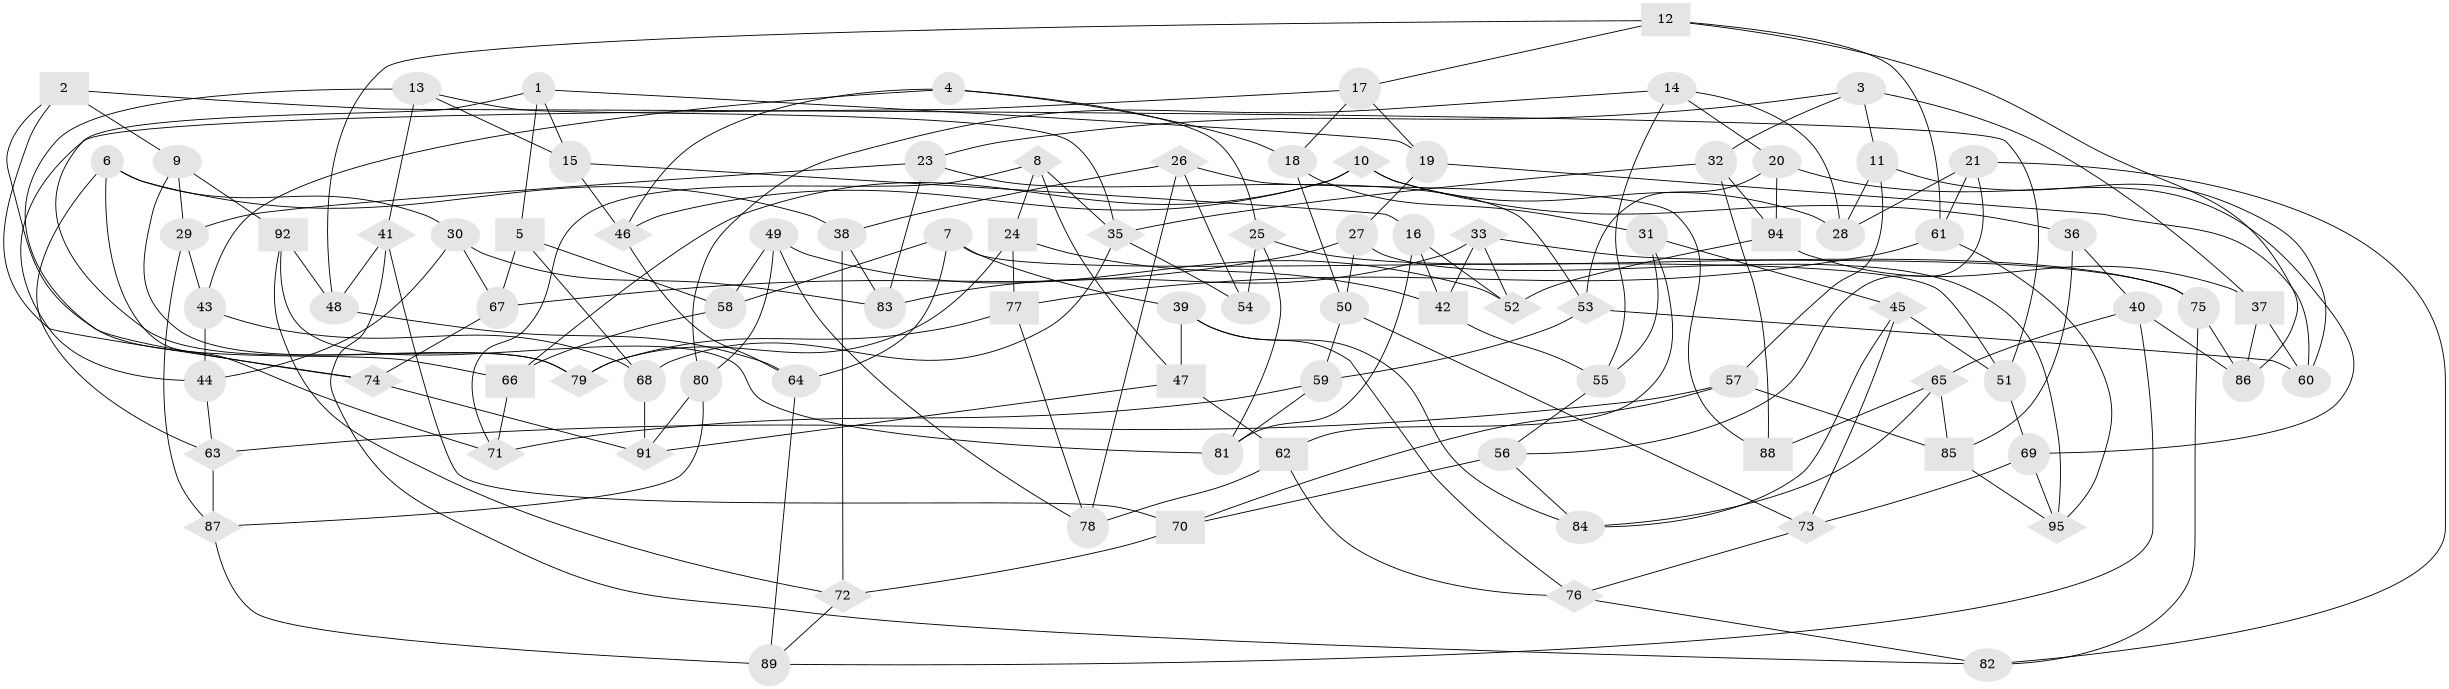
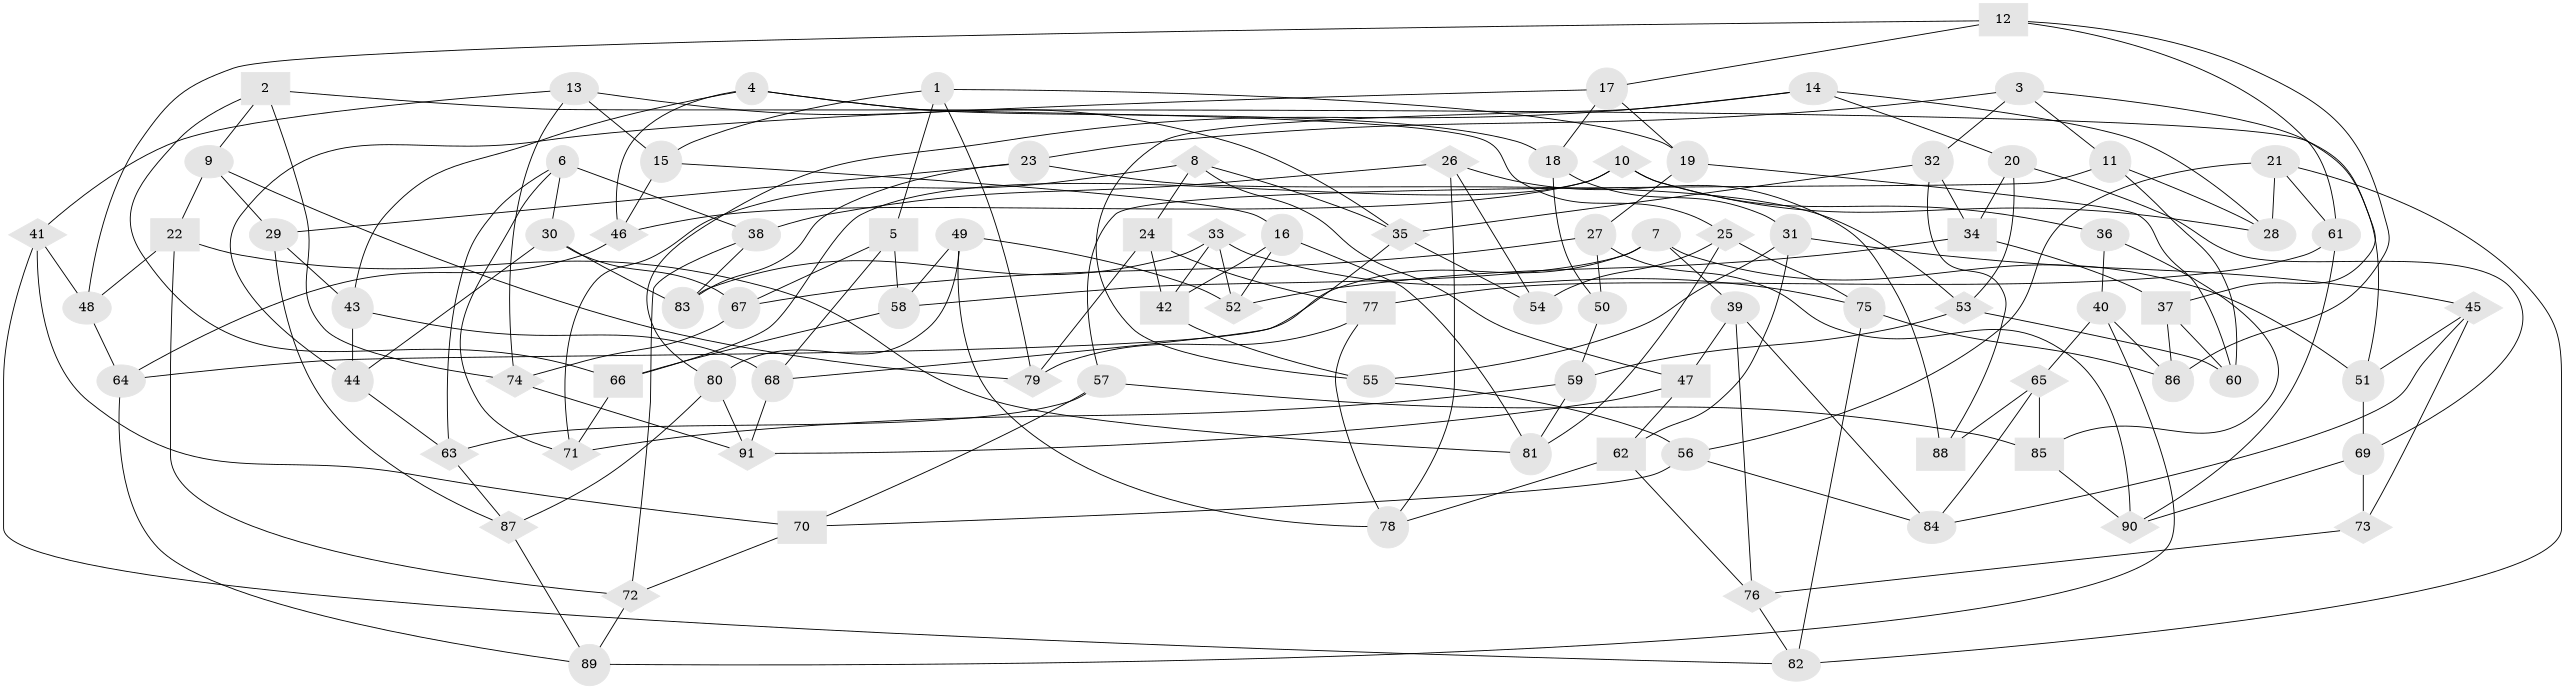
(283, 235) -> (175, 235)
(1776, 235) -> (1972, 235)
(1588, 424) -> none
(2057, 527) -> (2130, 527)
